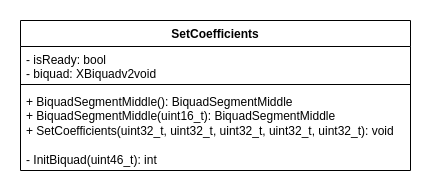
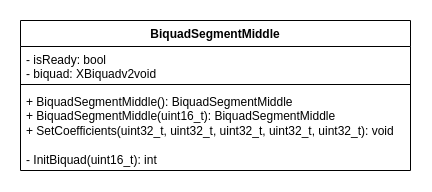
(216, 35) -> (216, 35)
(217, 132) -> (217, 132)
